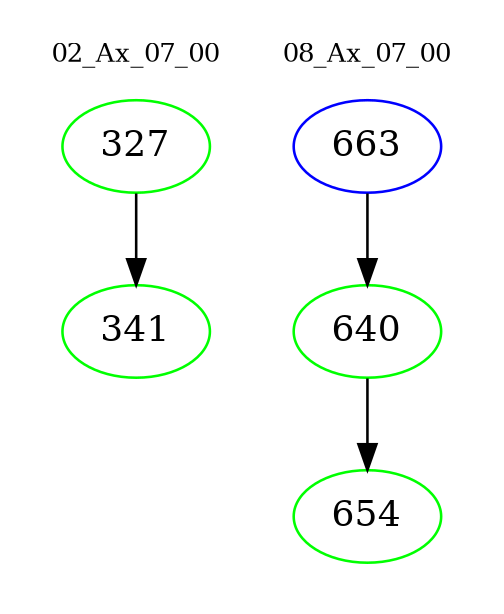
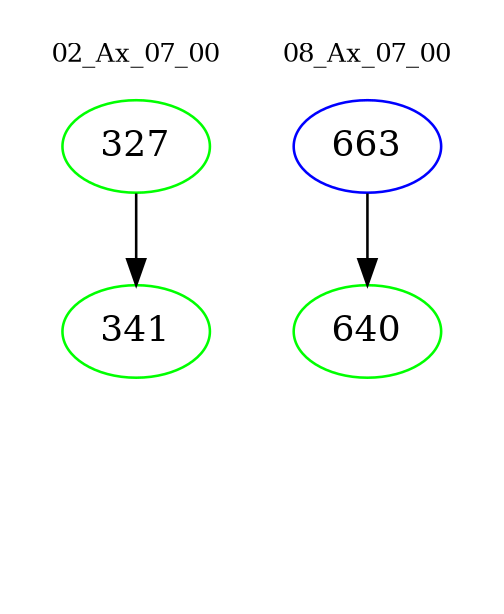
(367, 516) -> none
